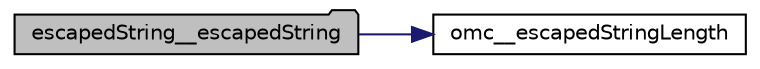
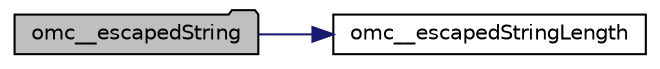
(186, 34) -> (136, 34)
